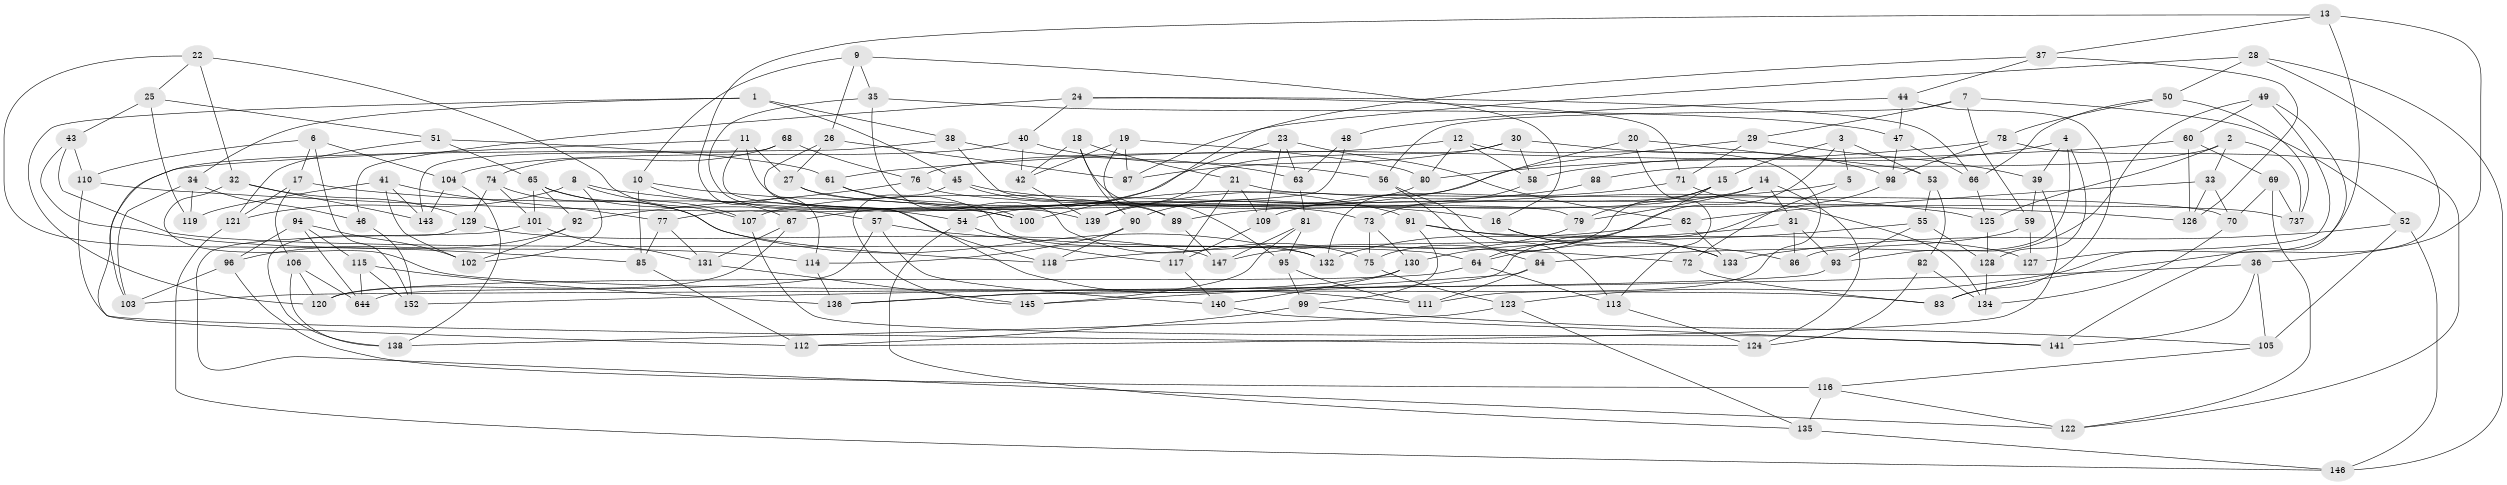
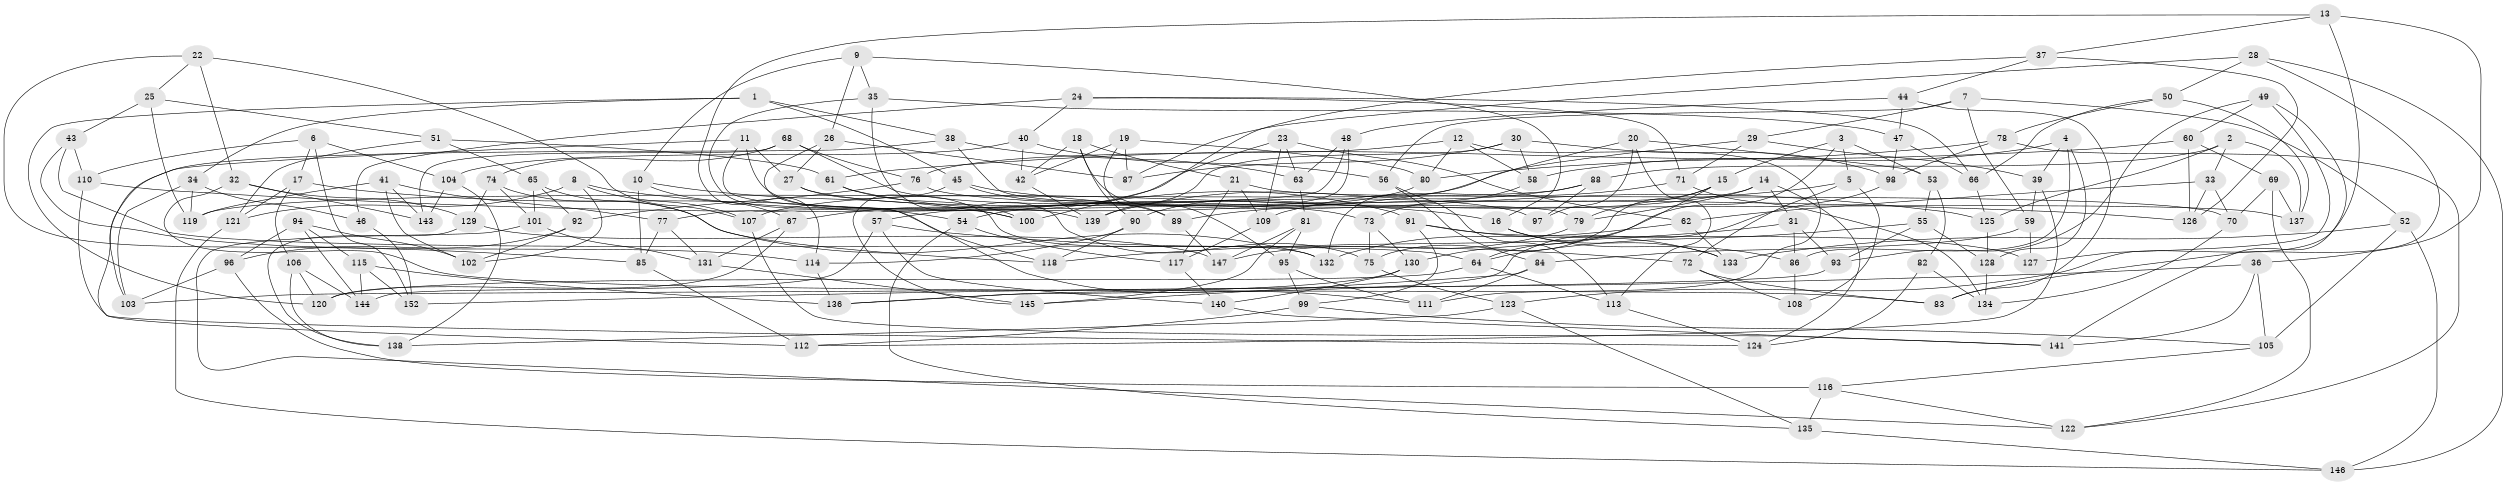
none -> (892, 196)
(727, 207) -> (1138, 211)
none -> (1538, 222)
(2297, 222) -> (2297, 222)
(363, 305) -> (363, 305)
none -> (1795, 305)
